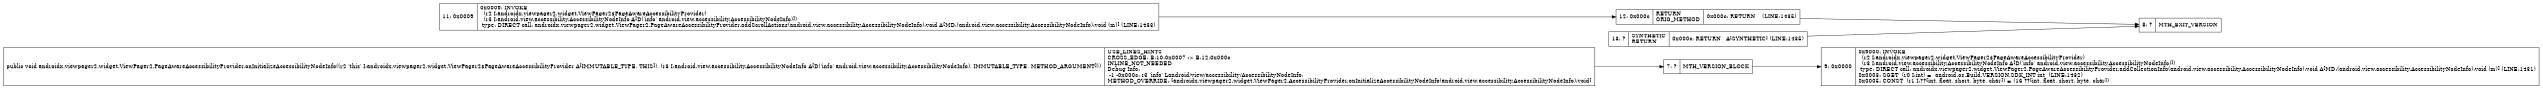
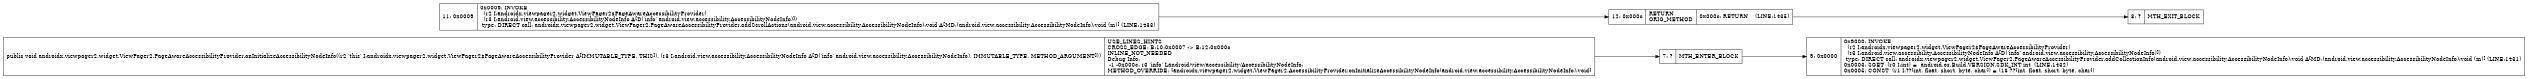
(2188, 25) -> (2174, 17)
(1708, 39) -> none
(1716, 66) -> (1709, 56)
